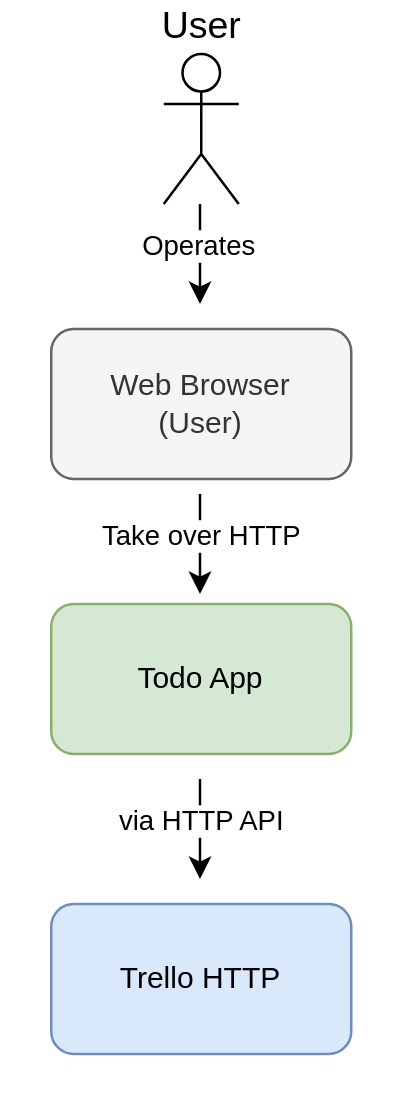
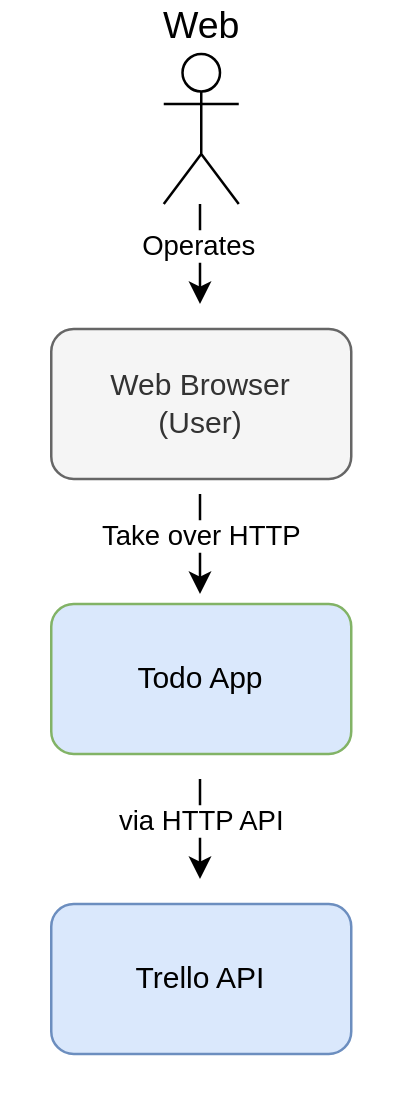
(203, 28) -> (203, 28)
(201, 679) -> (201, 679)
(201, 979) -> (201, 979)
